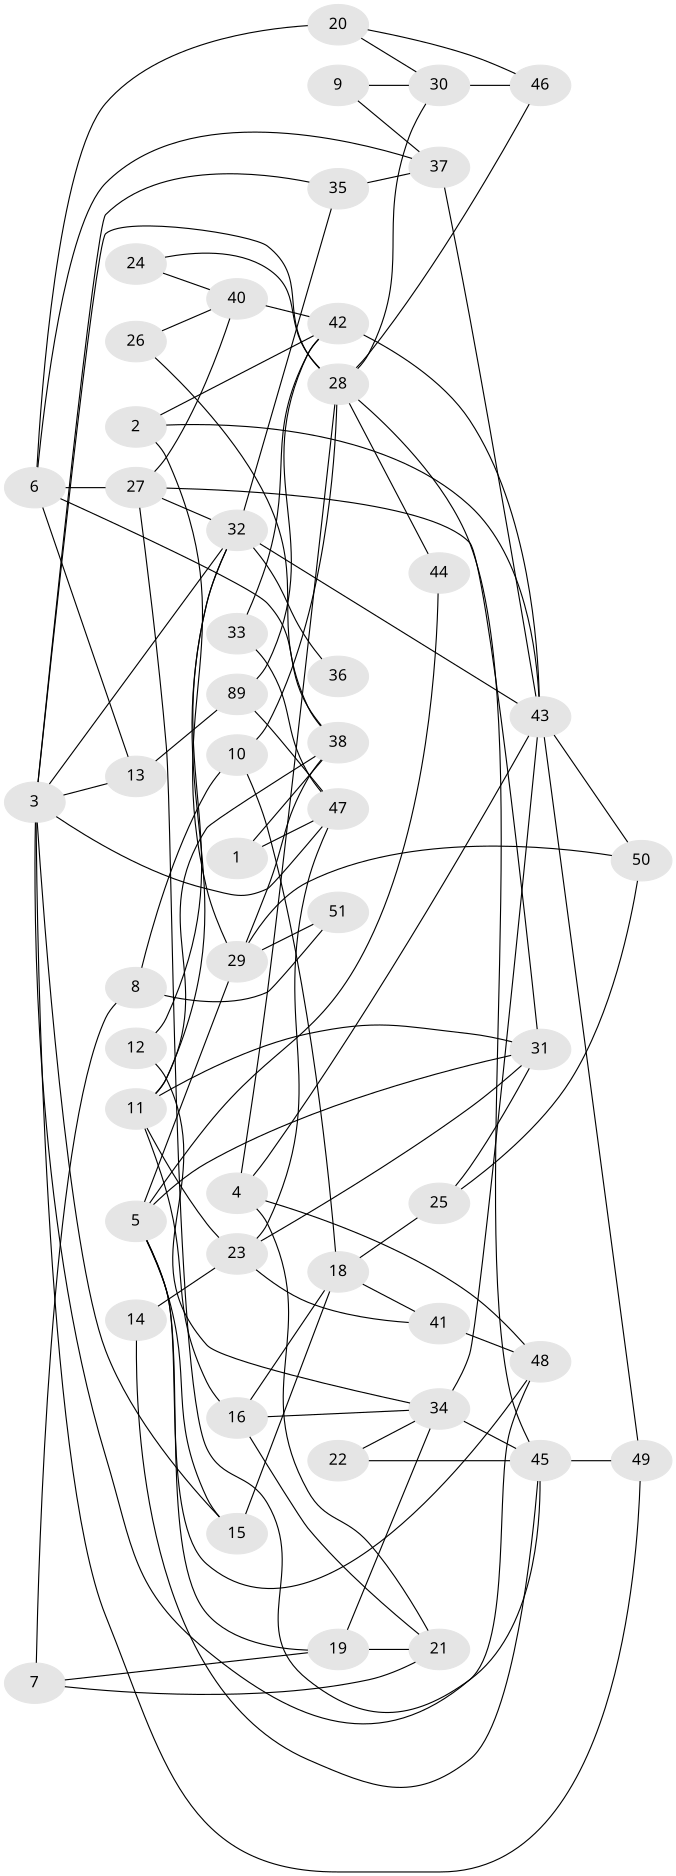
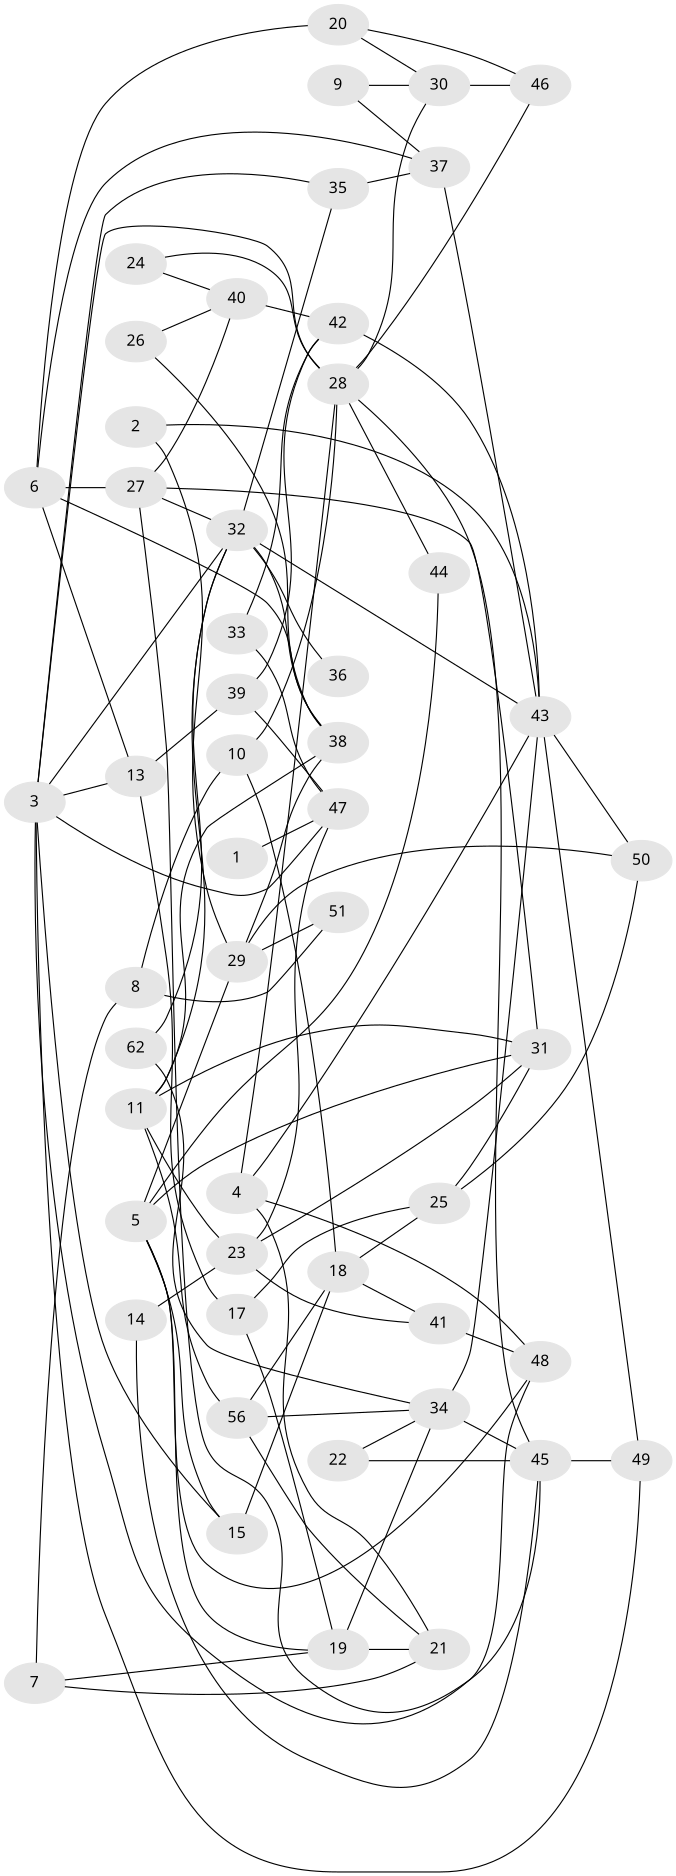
(237, 375) -> none
(237, 694) -> (237, 694)
(283, 807) -> (288, 637)
(136, 1048) -> (136, 1048)
none -> (237, 1315)
(237, 1418) -> (237, 1418)
